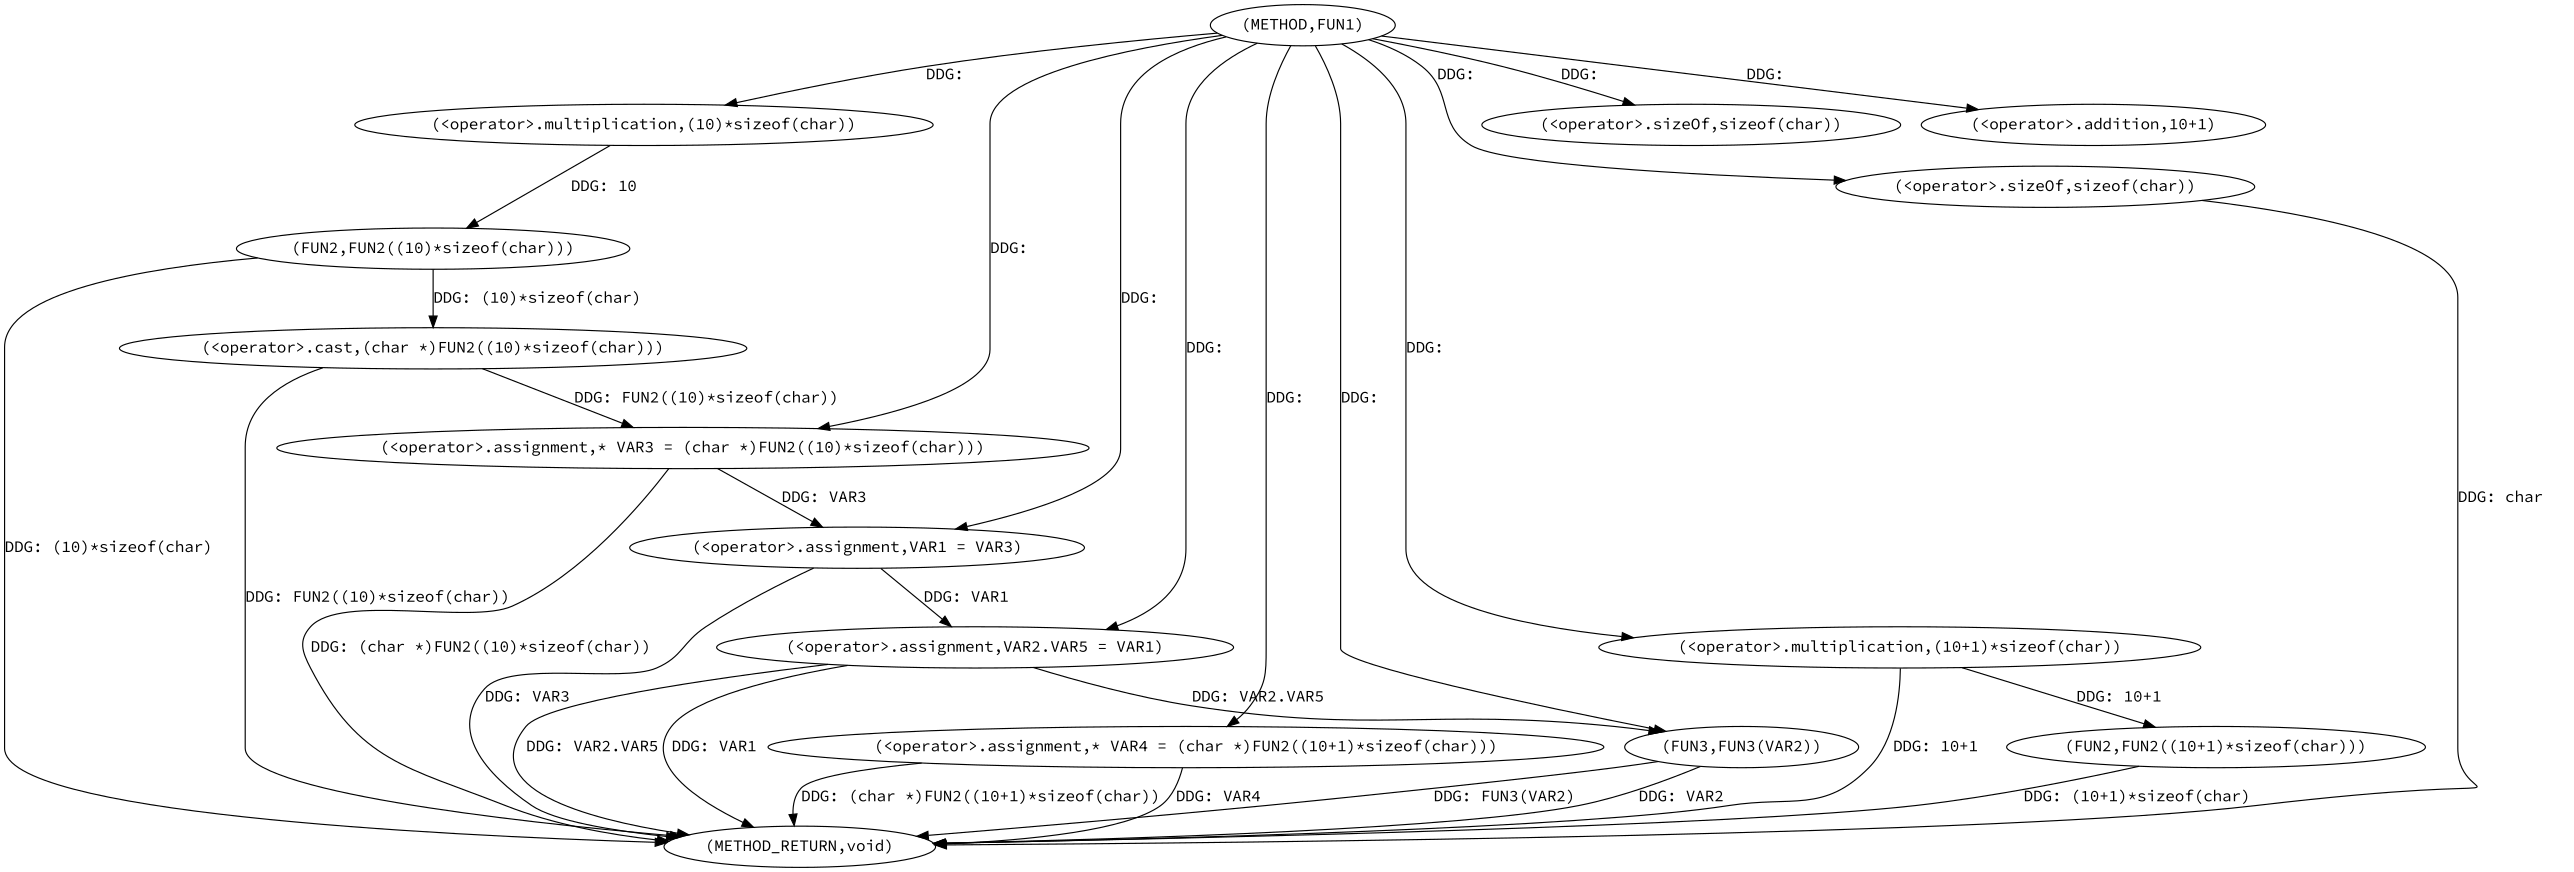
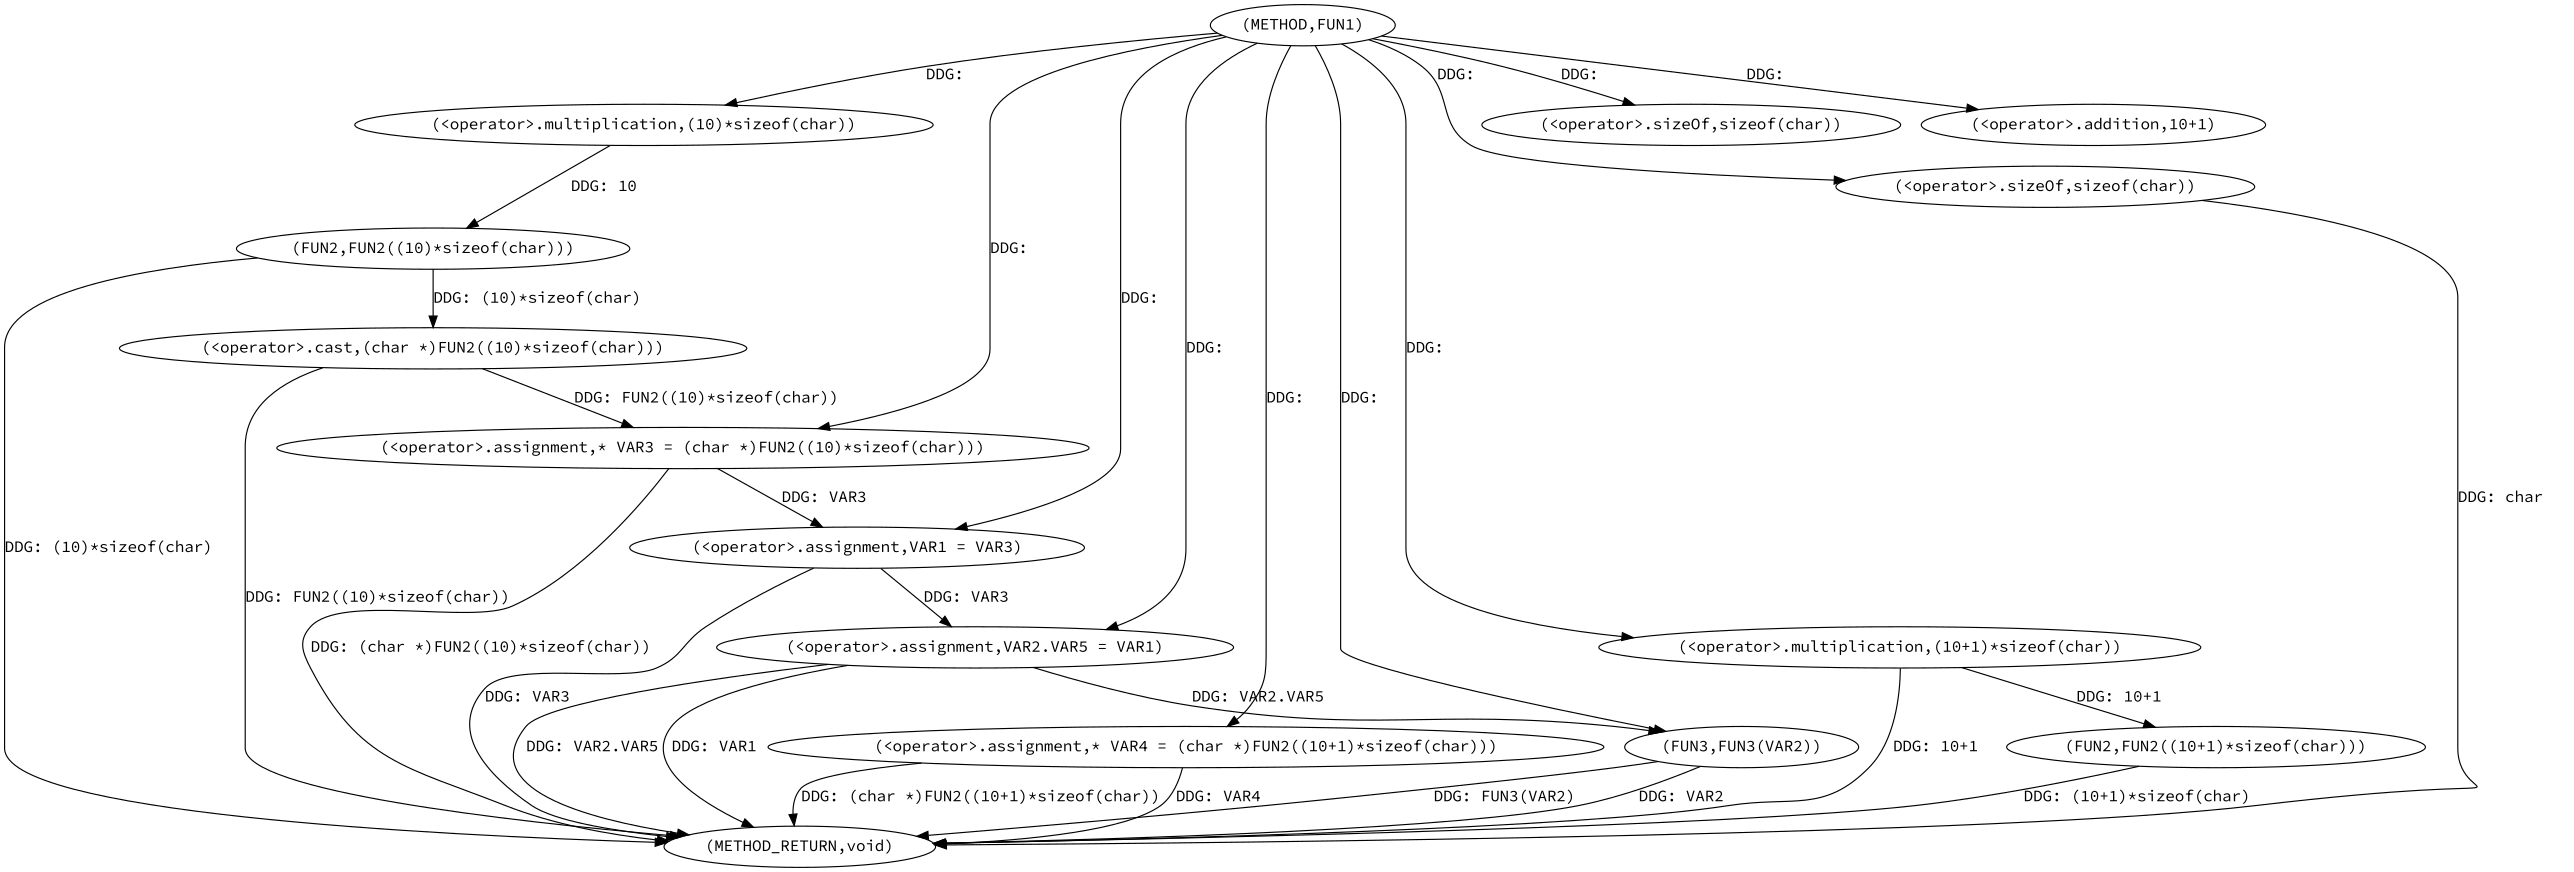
(967, 598) -> (967, 598)
